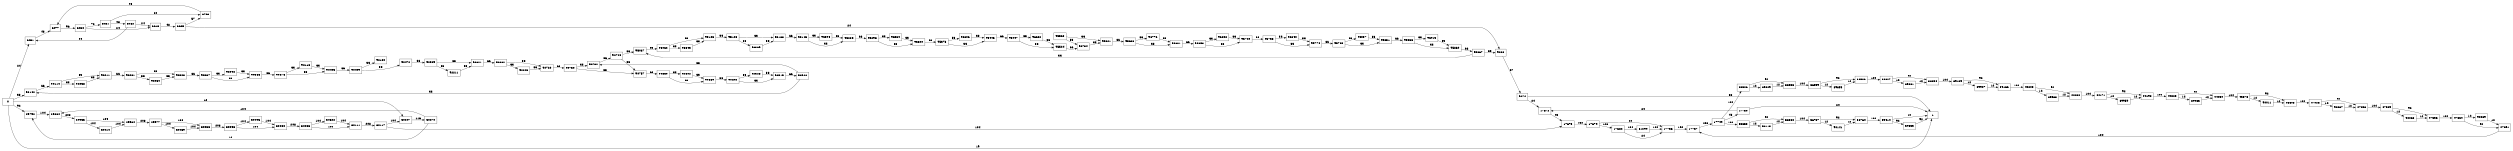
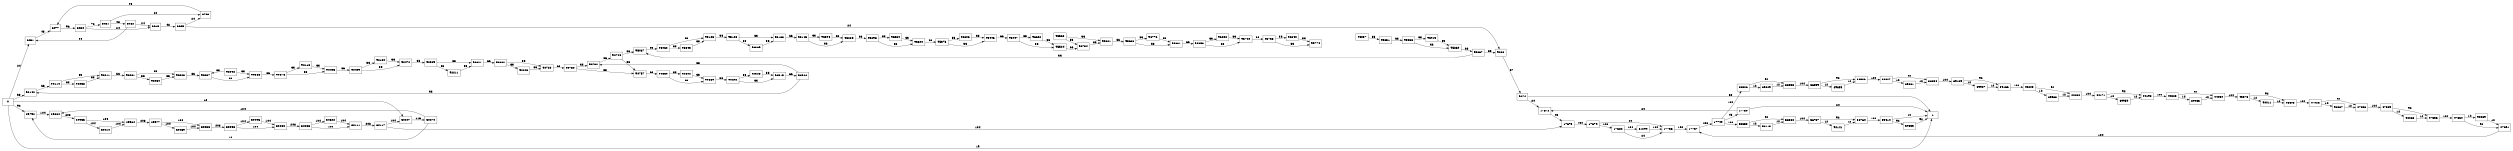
(193, 19) -> (193, 19)
(1339, 43) -> none
none -> (392, 61)
(217, 76) -> (219, 72)
